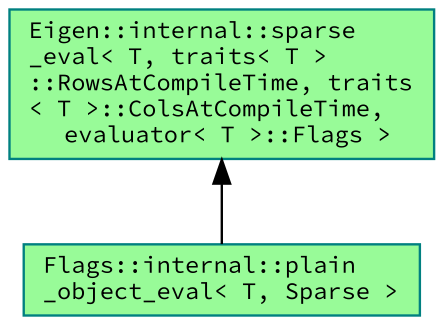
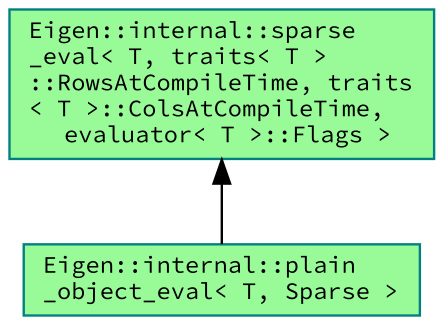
(222, 280) -> (222, 280)
